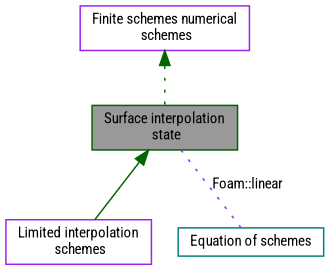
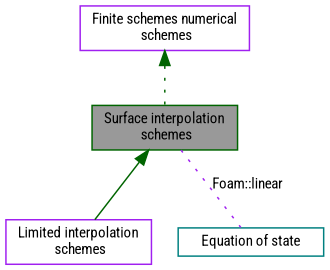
(165, 128) -> (165, 128)
(251, 242) -> (251, 242)
